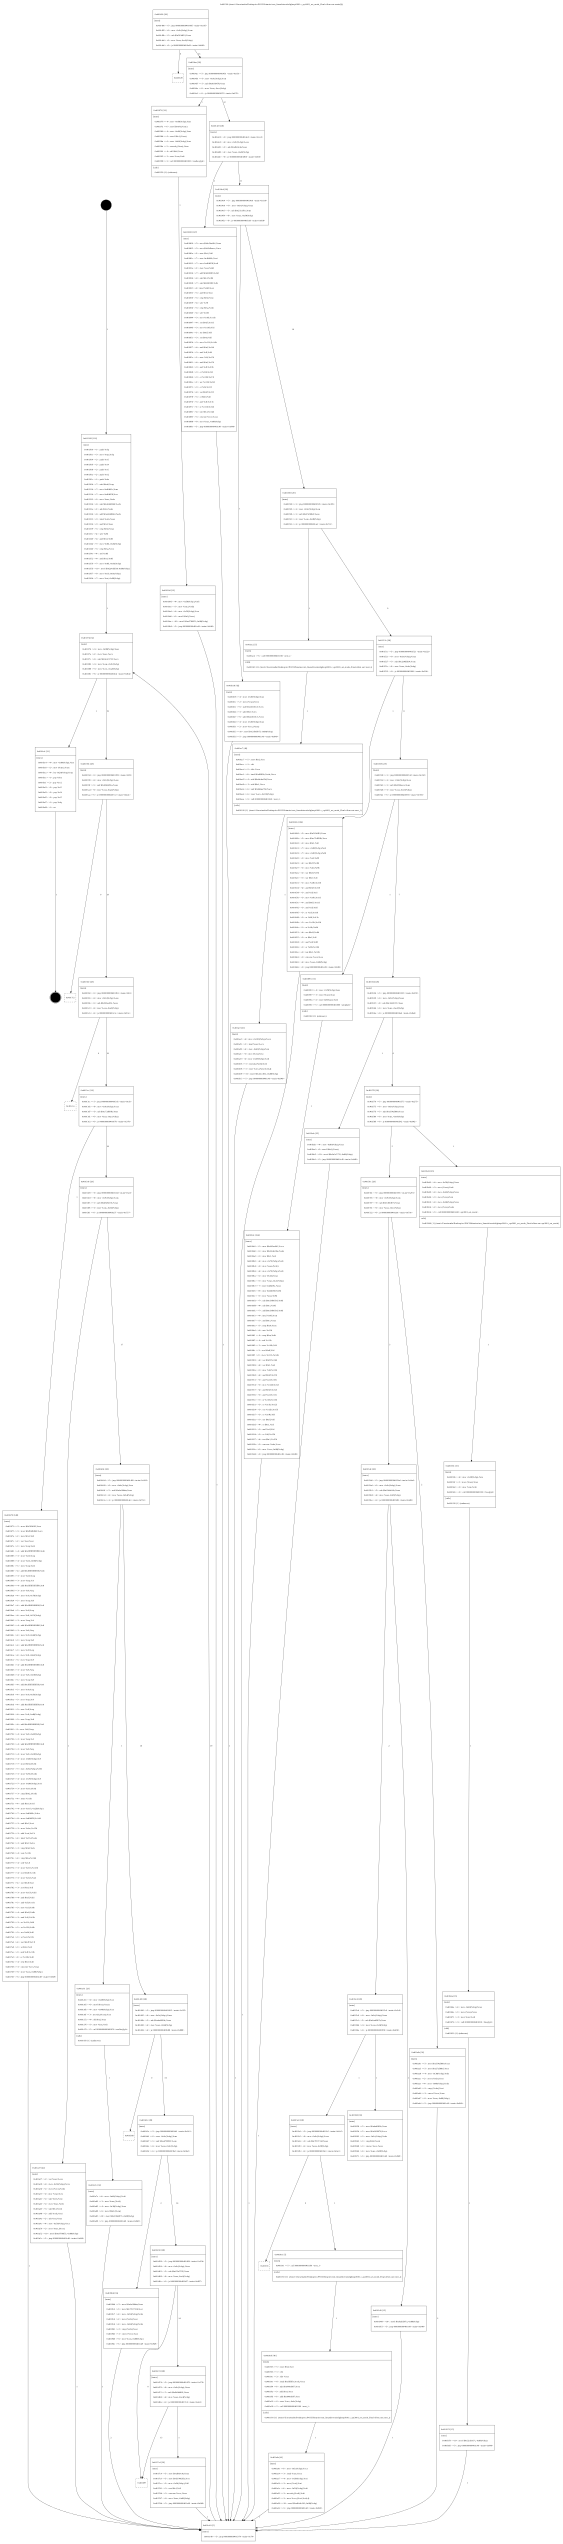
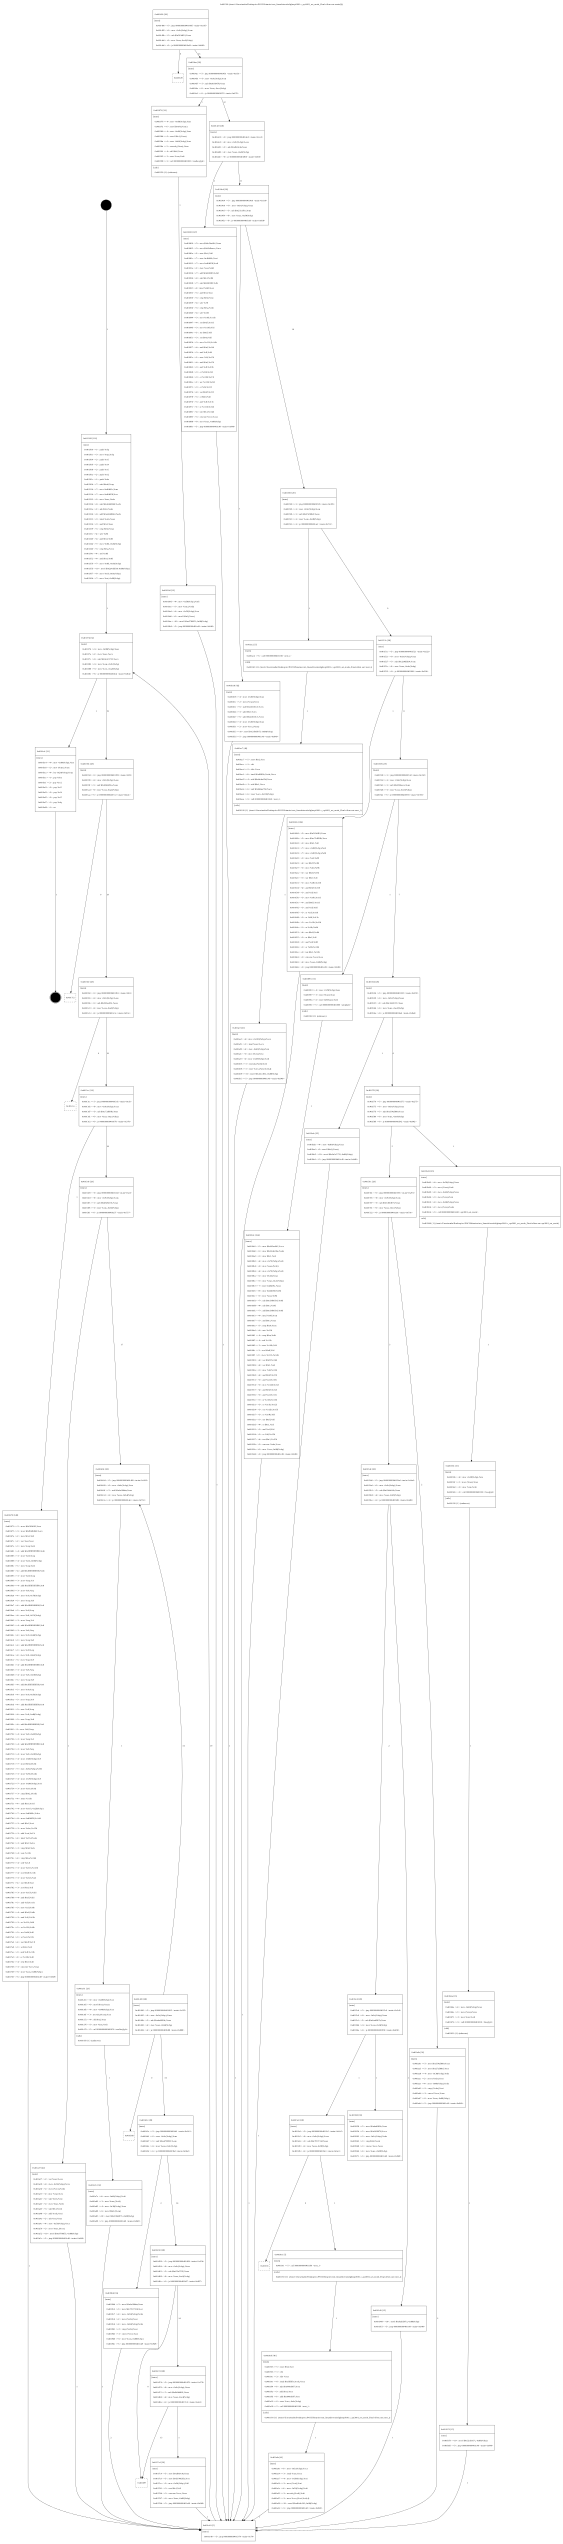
(126, 1750) -> (181, 1749)
